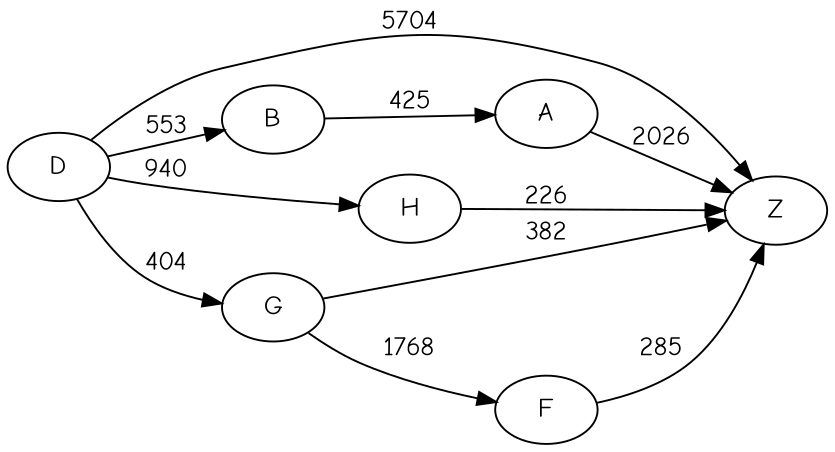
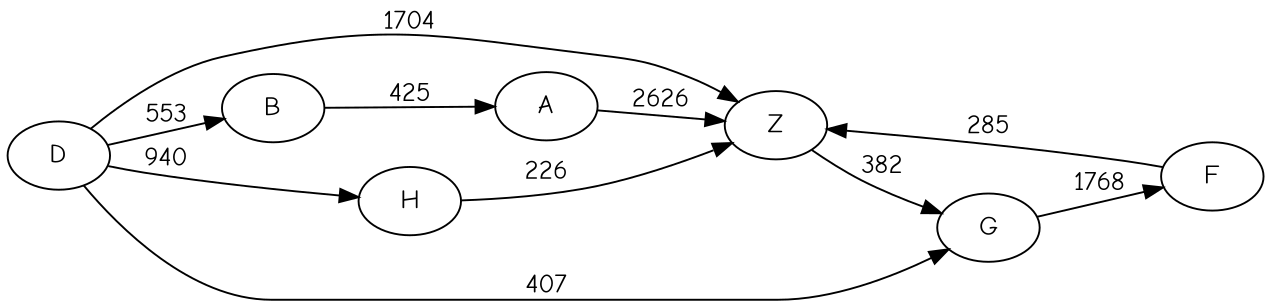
(410, 22) -> (410, 22)
(661, 138) -> (661, 100)
(166, 263) -> (546, 286)
(515, 263) -> (866, 182)
